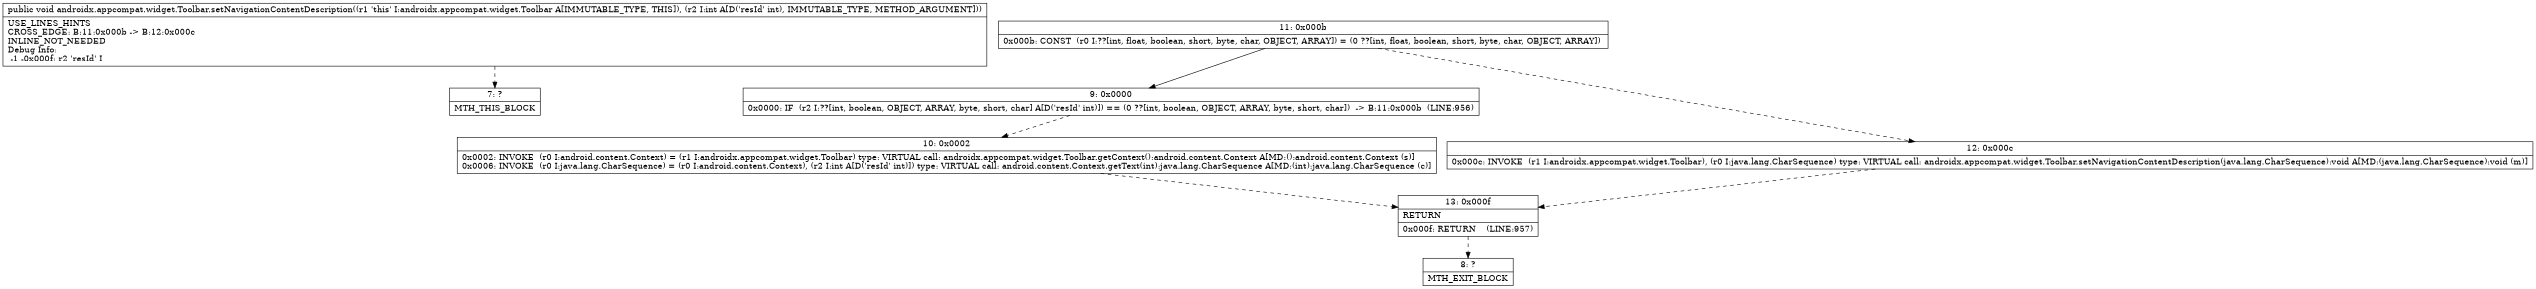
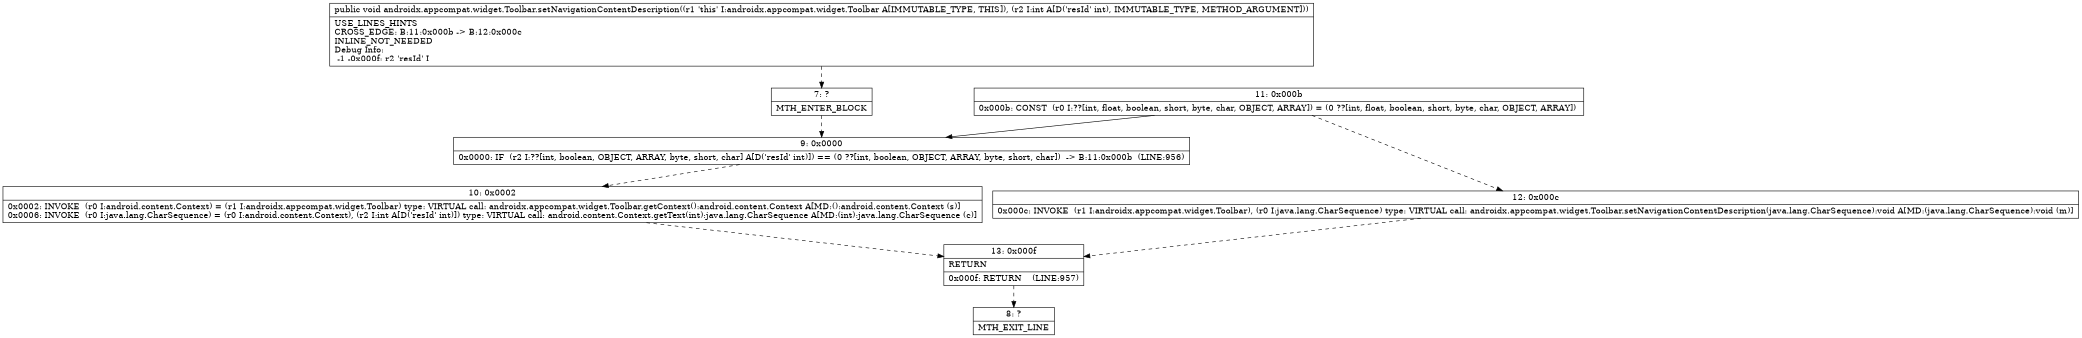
(495, 108) -> (822, 108)
none -> (822, 123)
(1468, 278) -> (1014, 328)
